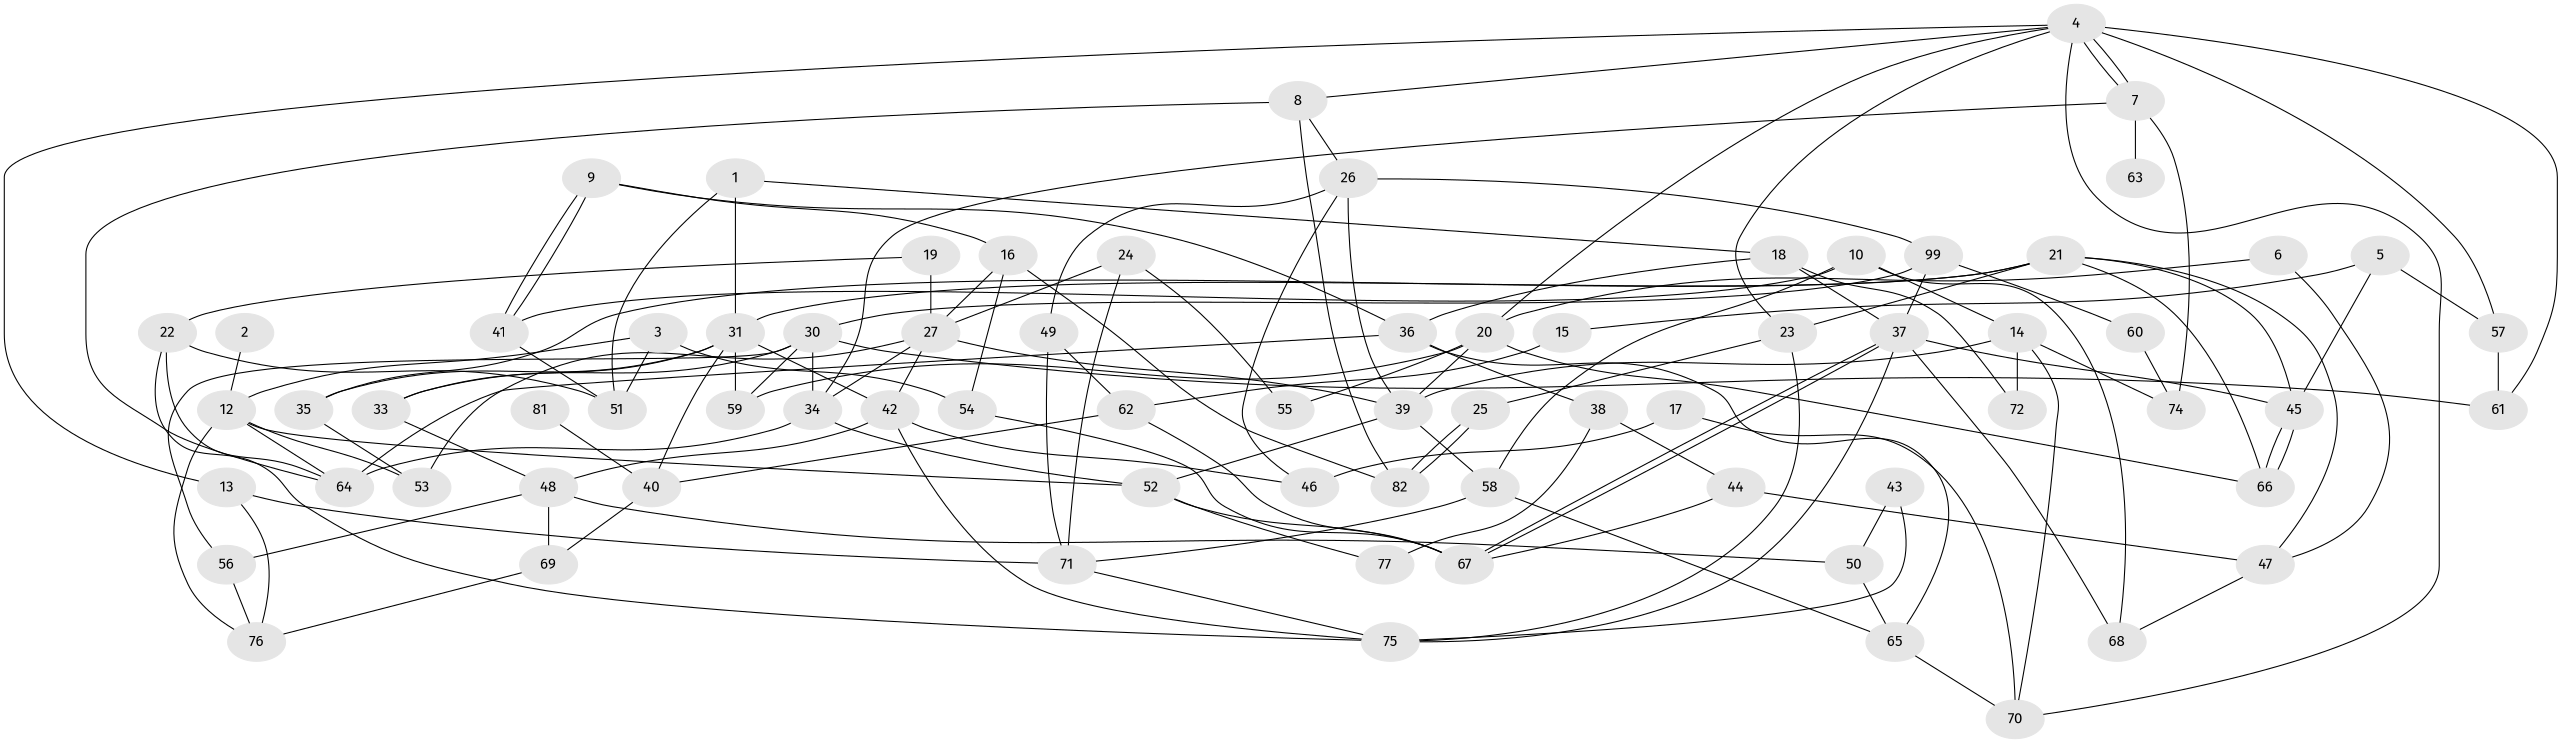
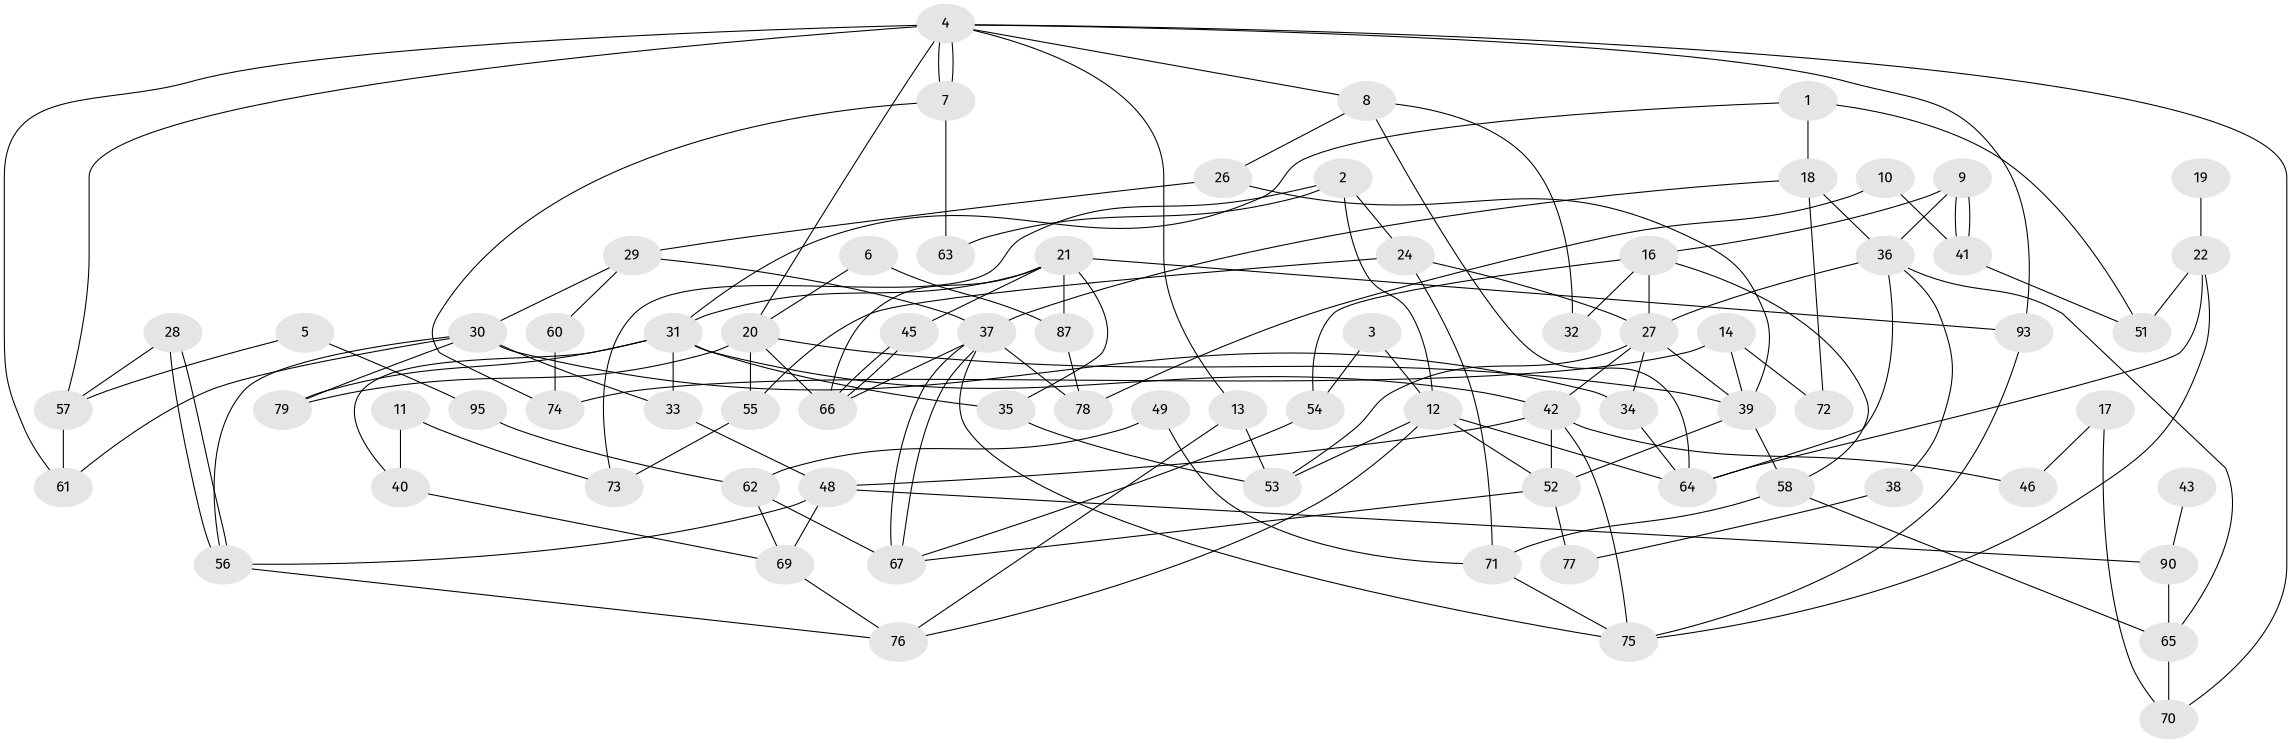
(1408, 147) -> none
(1177, 204) -> none
none -> (1144, 216)
none -> (1374, 217)
(1934, 256) -> (632, 256)
(1942, 297) -> none
(931, 299) -> (1764, 288)
(1266, 329) -> none
none -> (173, 333)
(1562, 333) -> (478, 410)
(1788, 333) -> (2024, 333)
(2336, 336) -> none
(1646, 337) -> (1827, 343)
(2071, 368) -> (907, 371)
(638, 372) -> none
(540, 410) -> (400, 410)
(735, 410) -> (282, 410)
(1481, 410) -> none
(889, 449) -> (768, 526)
(977, 461) -> (1551, 454)
none -> (614, 487)
(1400, 487) -> (1572, 333)
(1736, 487) -> none
(2049, 504) -> none
(644, 543) -> (1255, 449)
(1854, 565) -> (2169, 565)
(2265, 565) -> (1064, 333)
(1699, 622) -> none
(2117, 642) -> (1083, 410)
